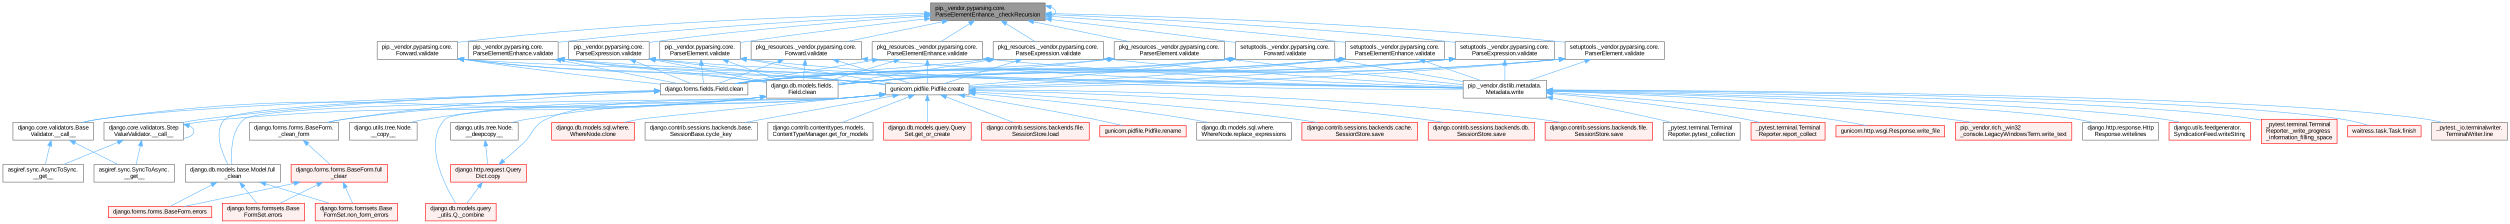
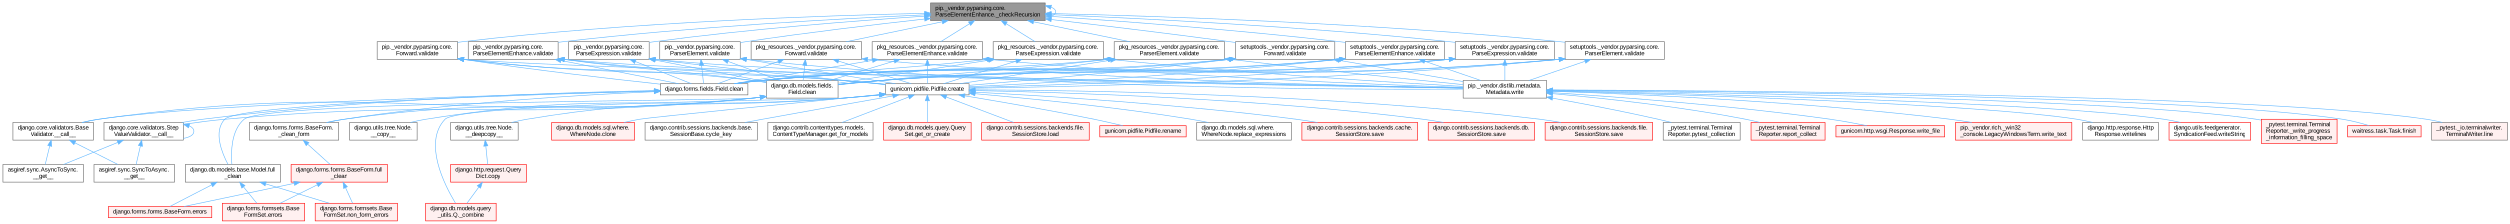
(685, 100) -> (1035, 72)
